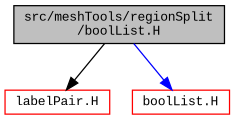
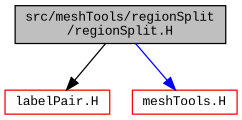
(119, 25) -> (120, 25)
(181, 102) -> (185, 102)
